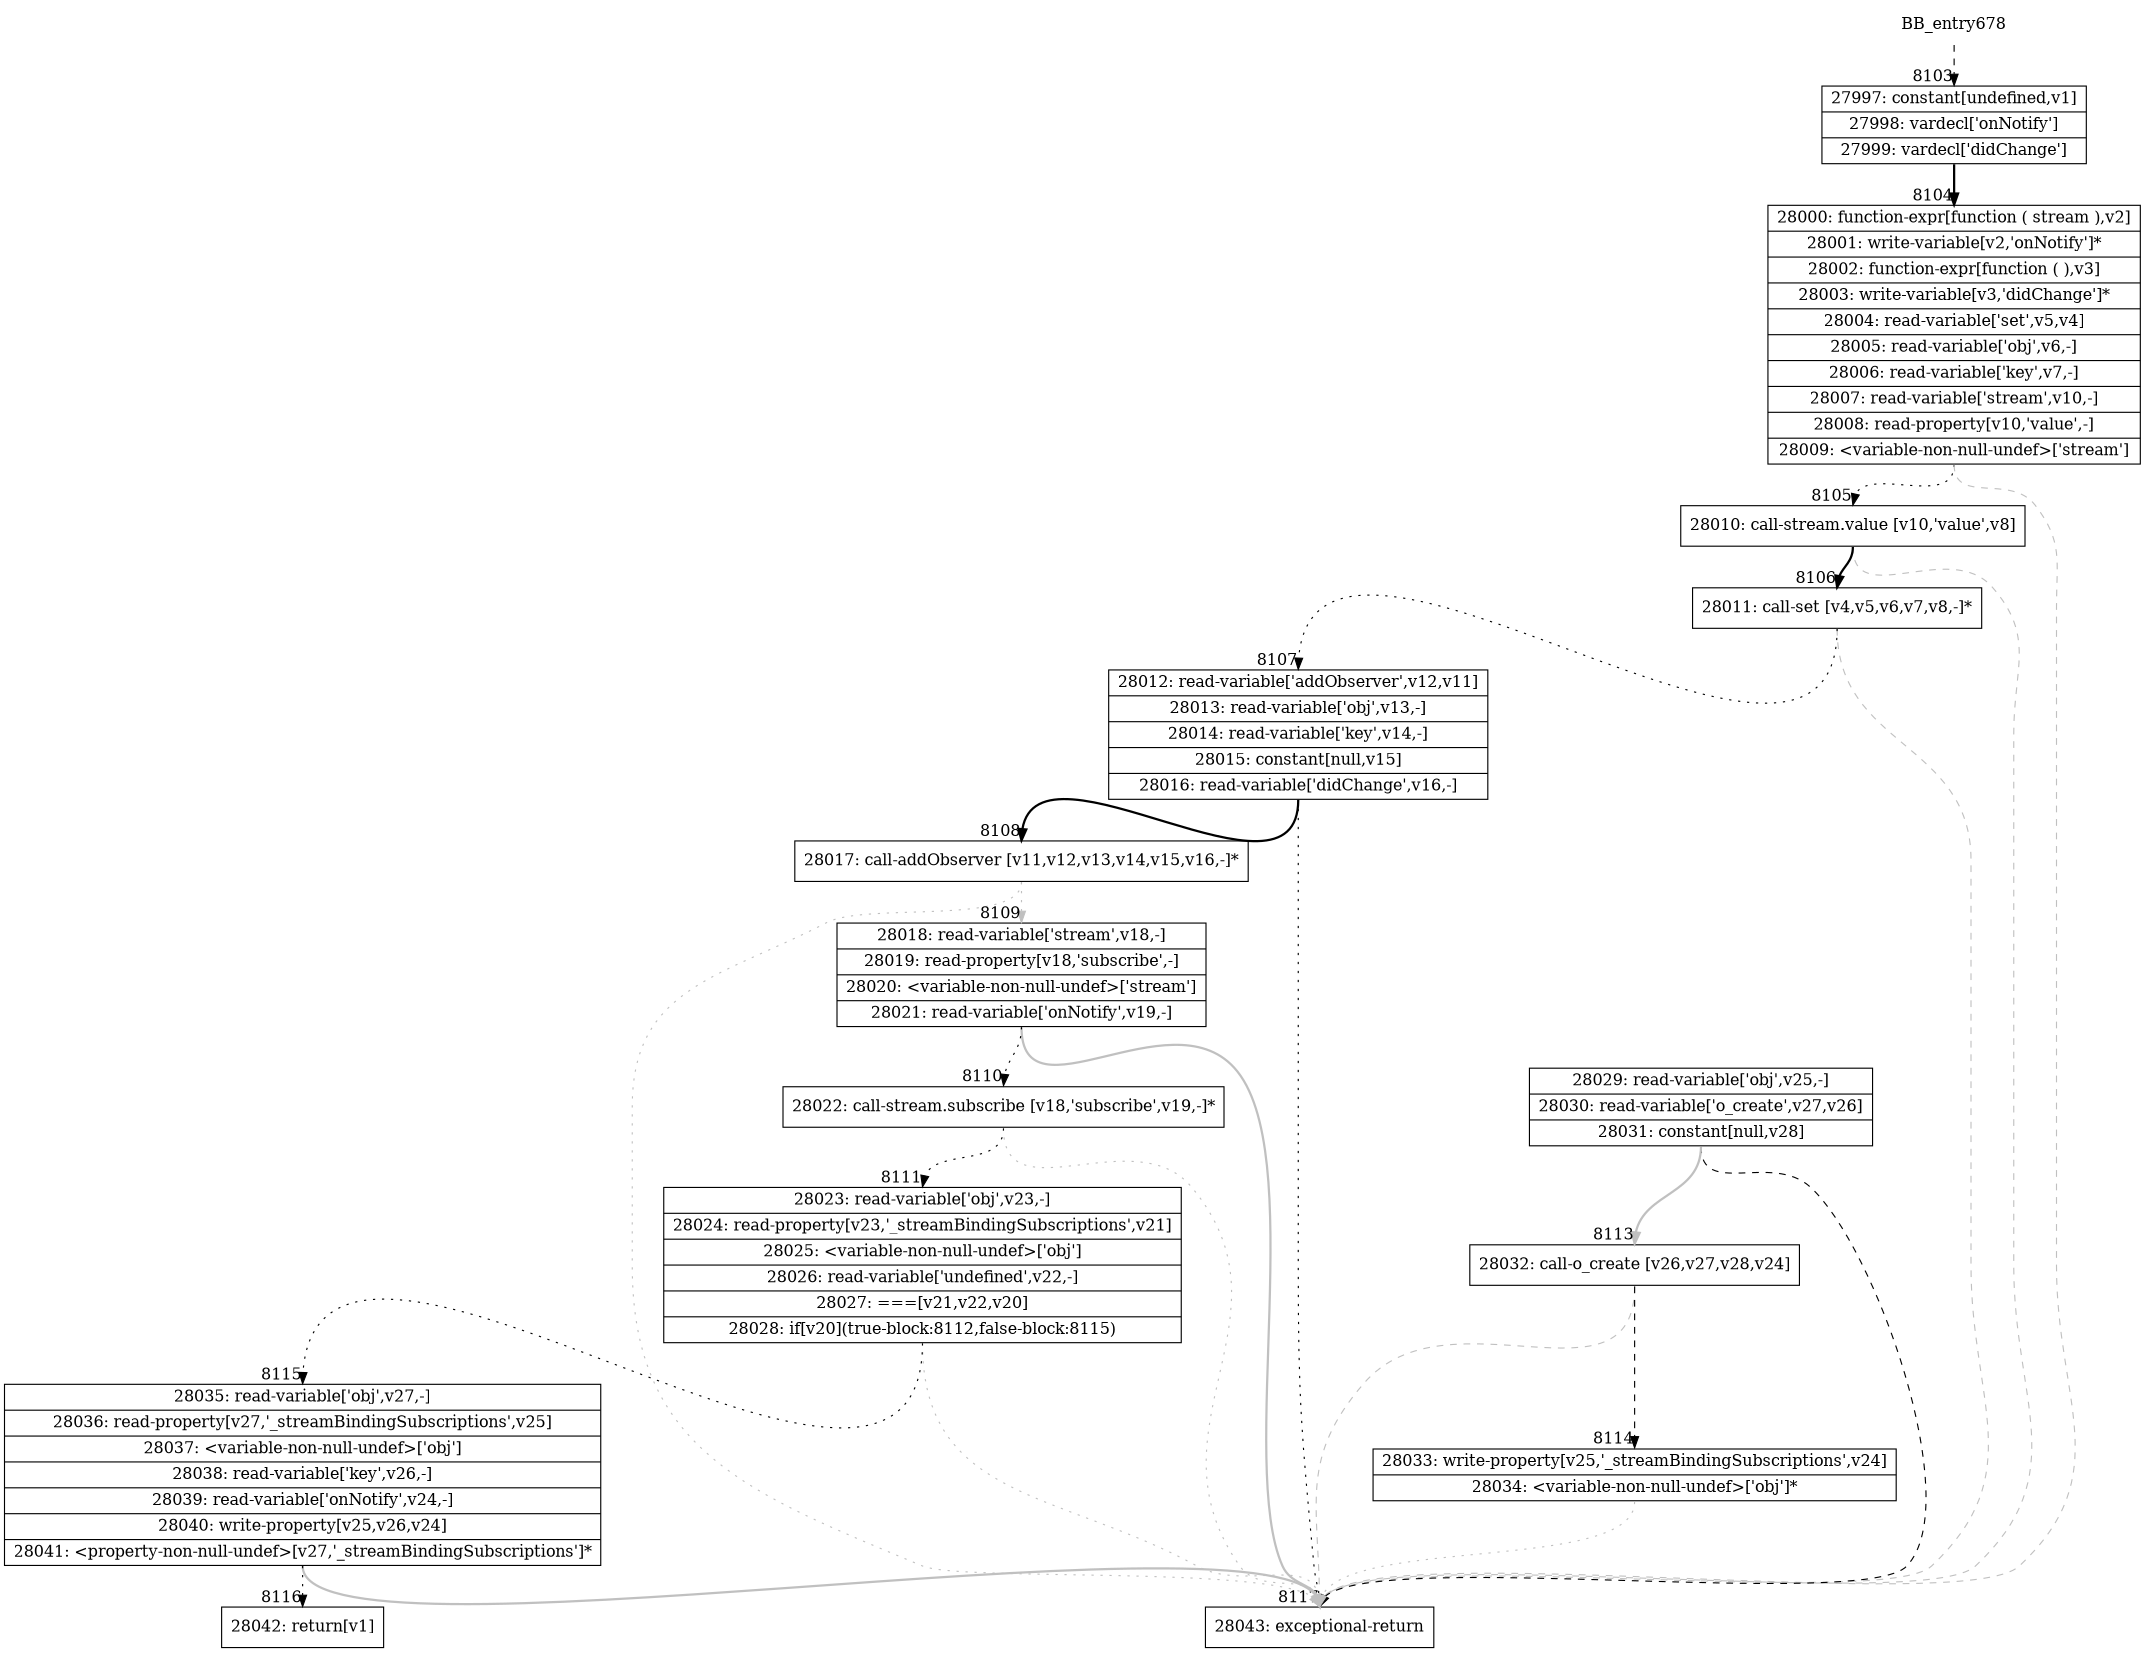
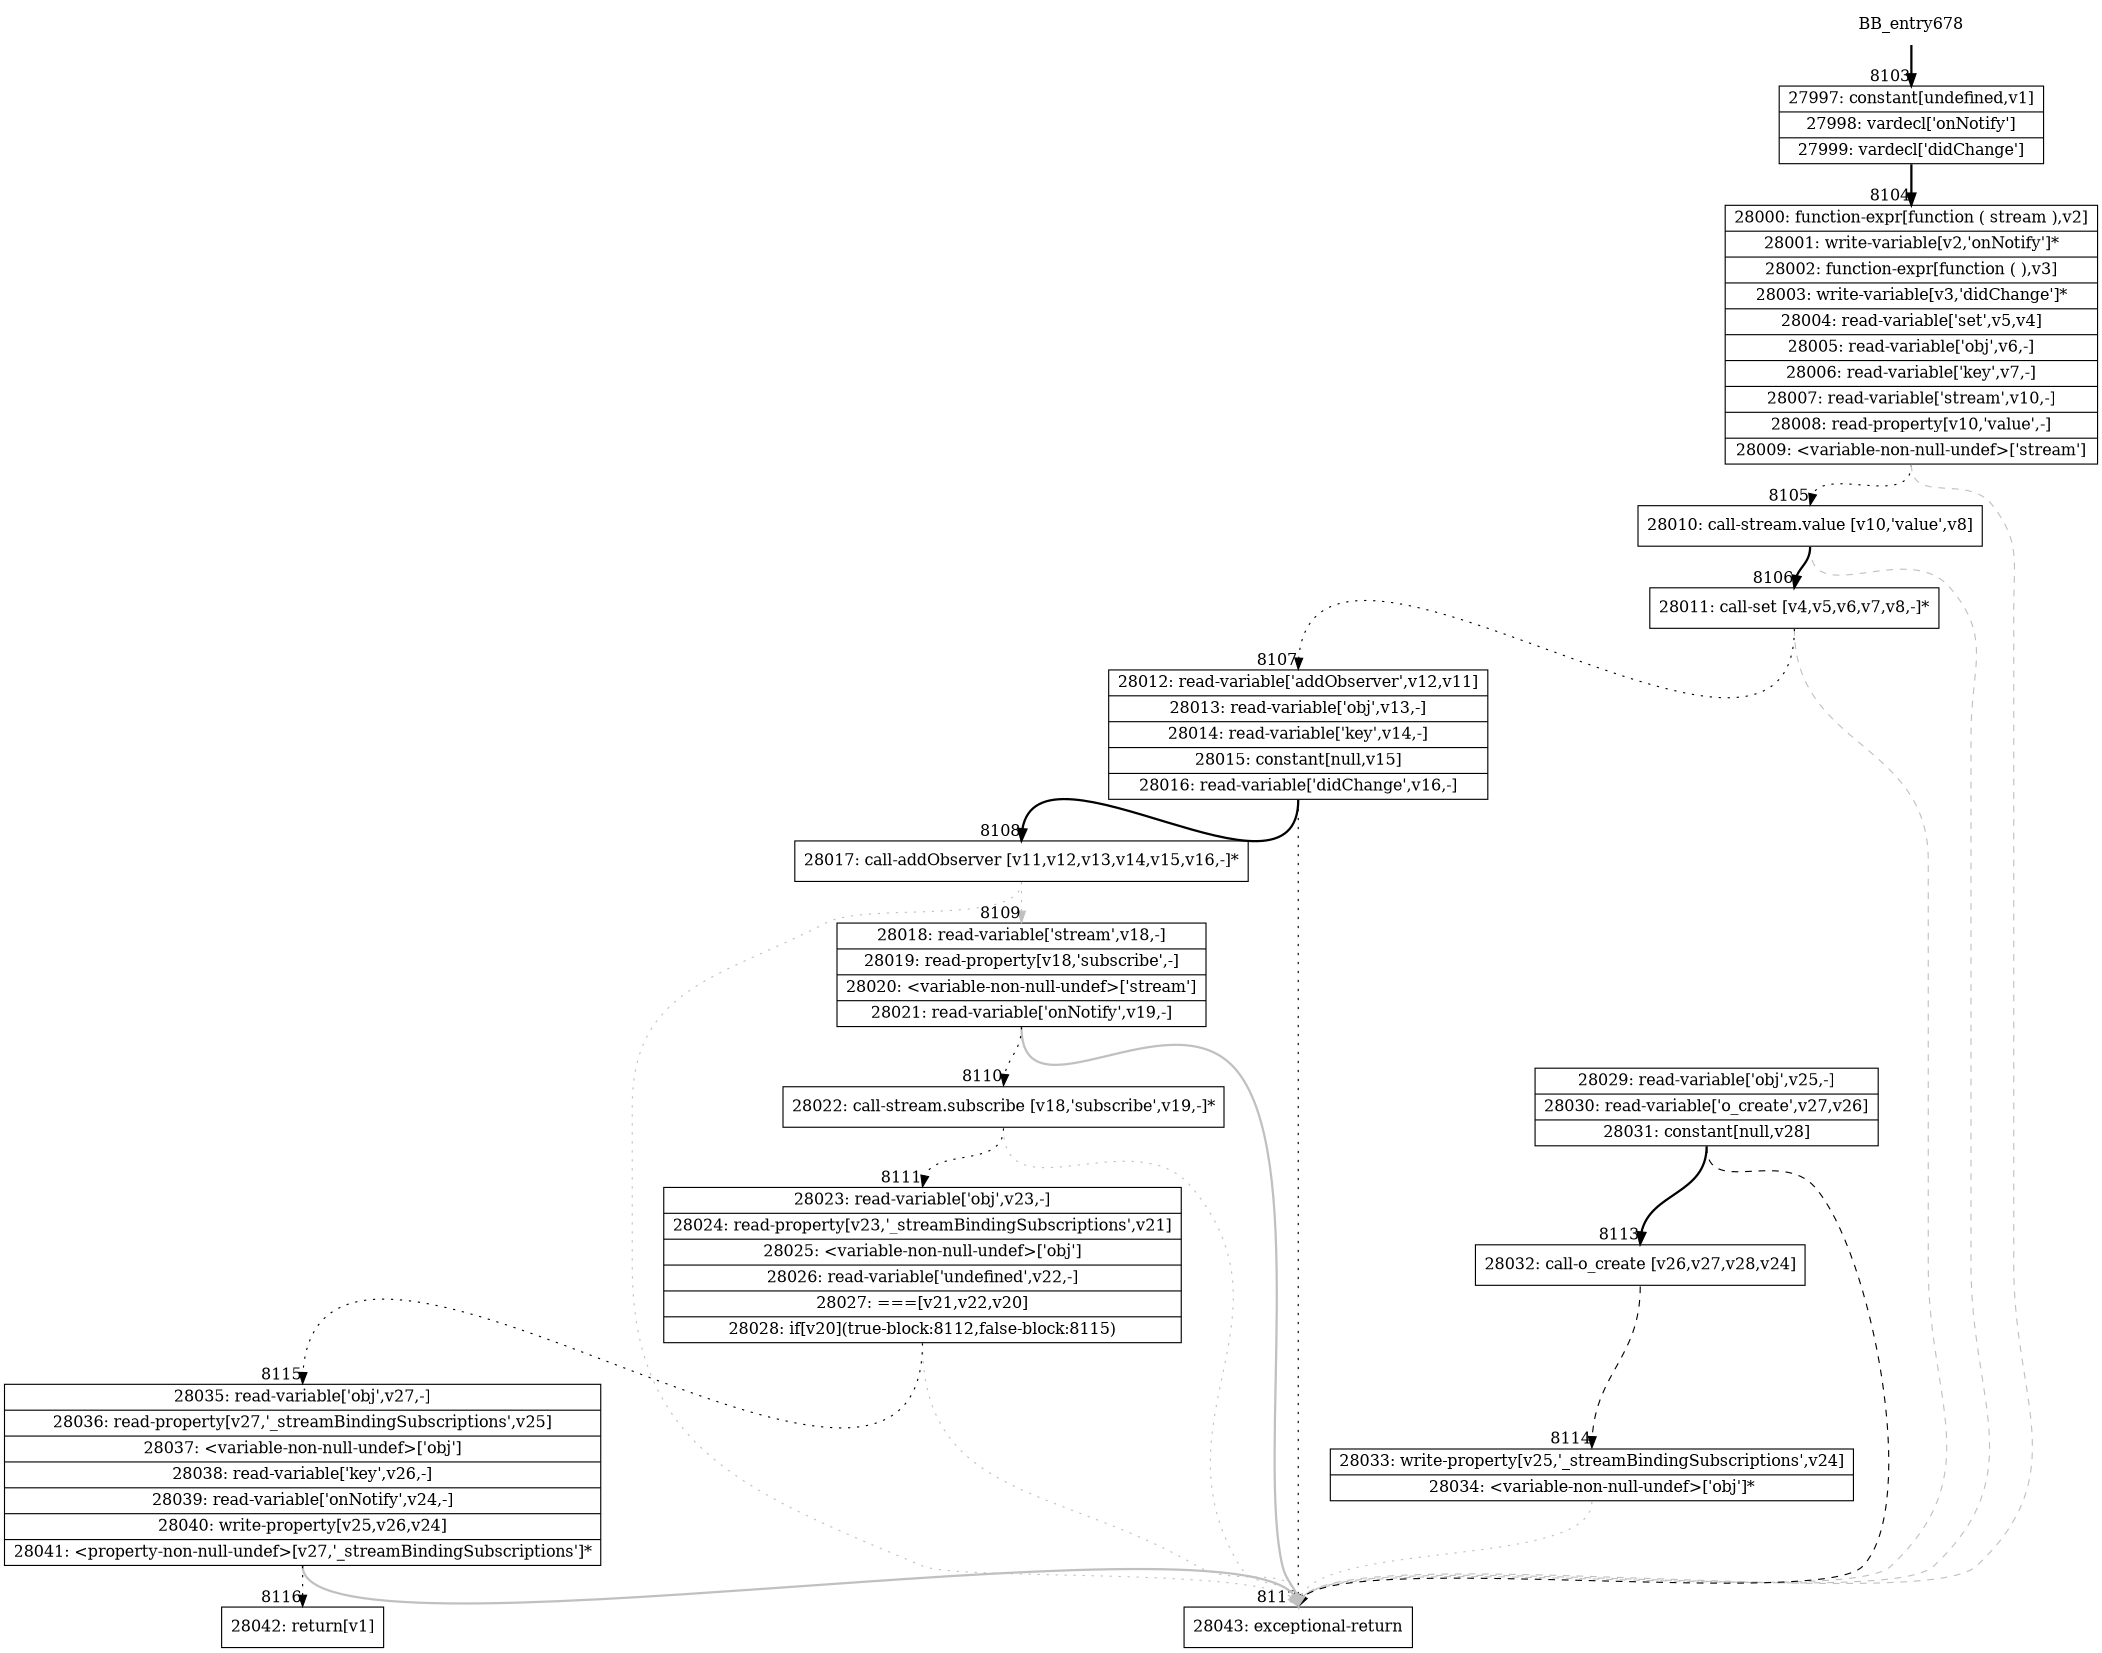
(1954, 60) -> (1911, 60)
(1672, 1192) -> (1678, 1192)
(1402, 1356) -> none
